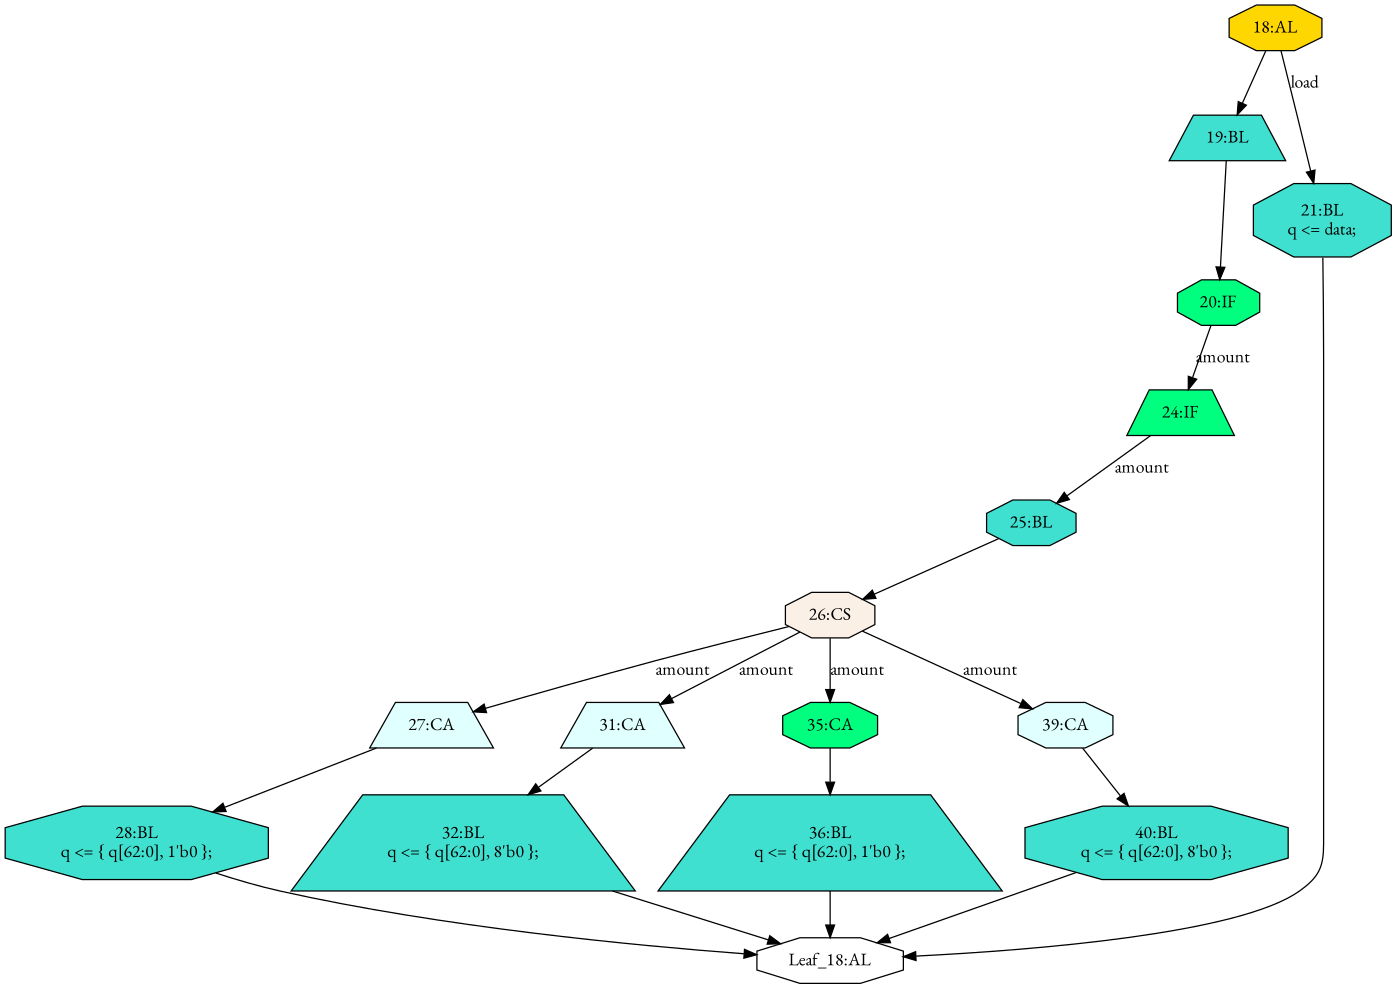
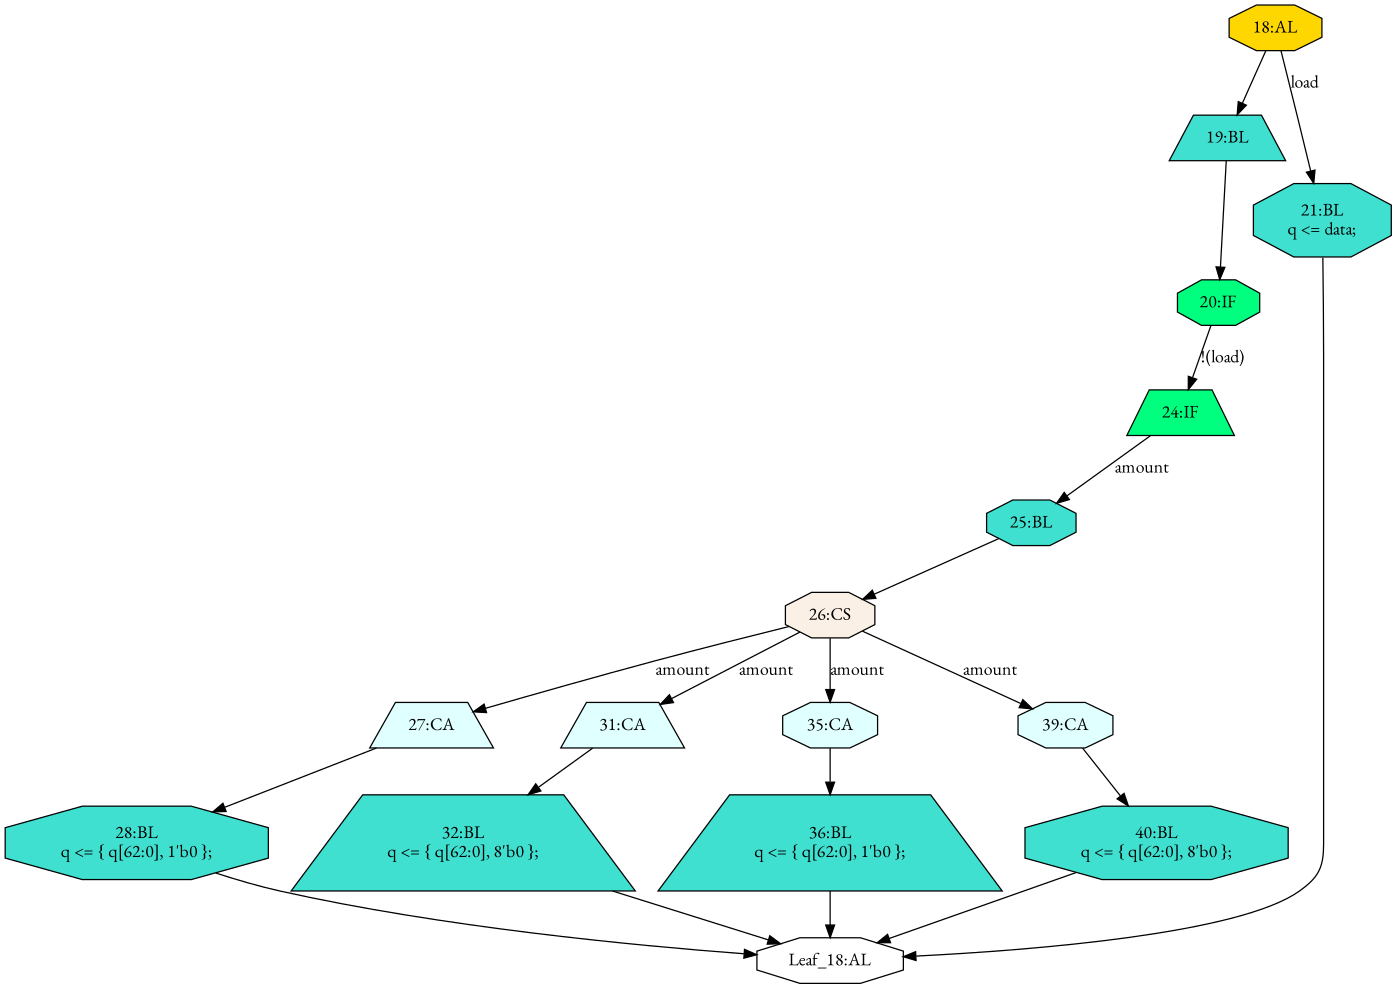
(1223, 358) -> (1223, 358)
(830, 725) -> (830, 725)
